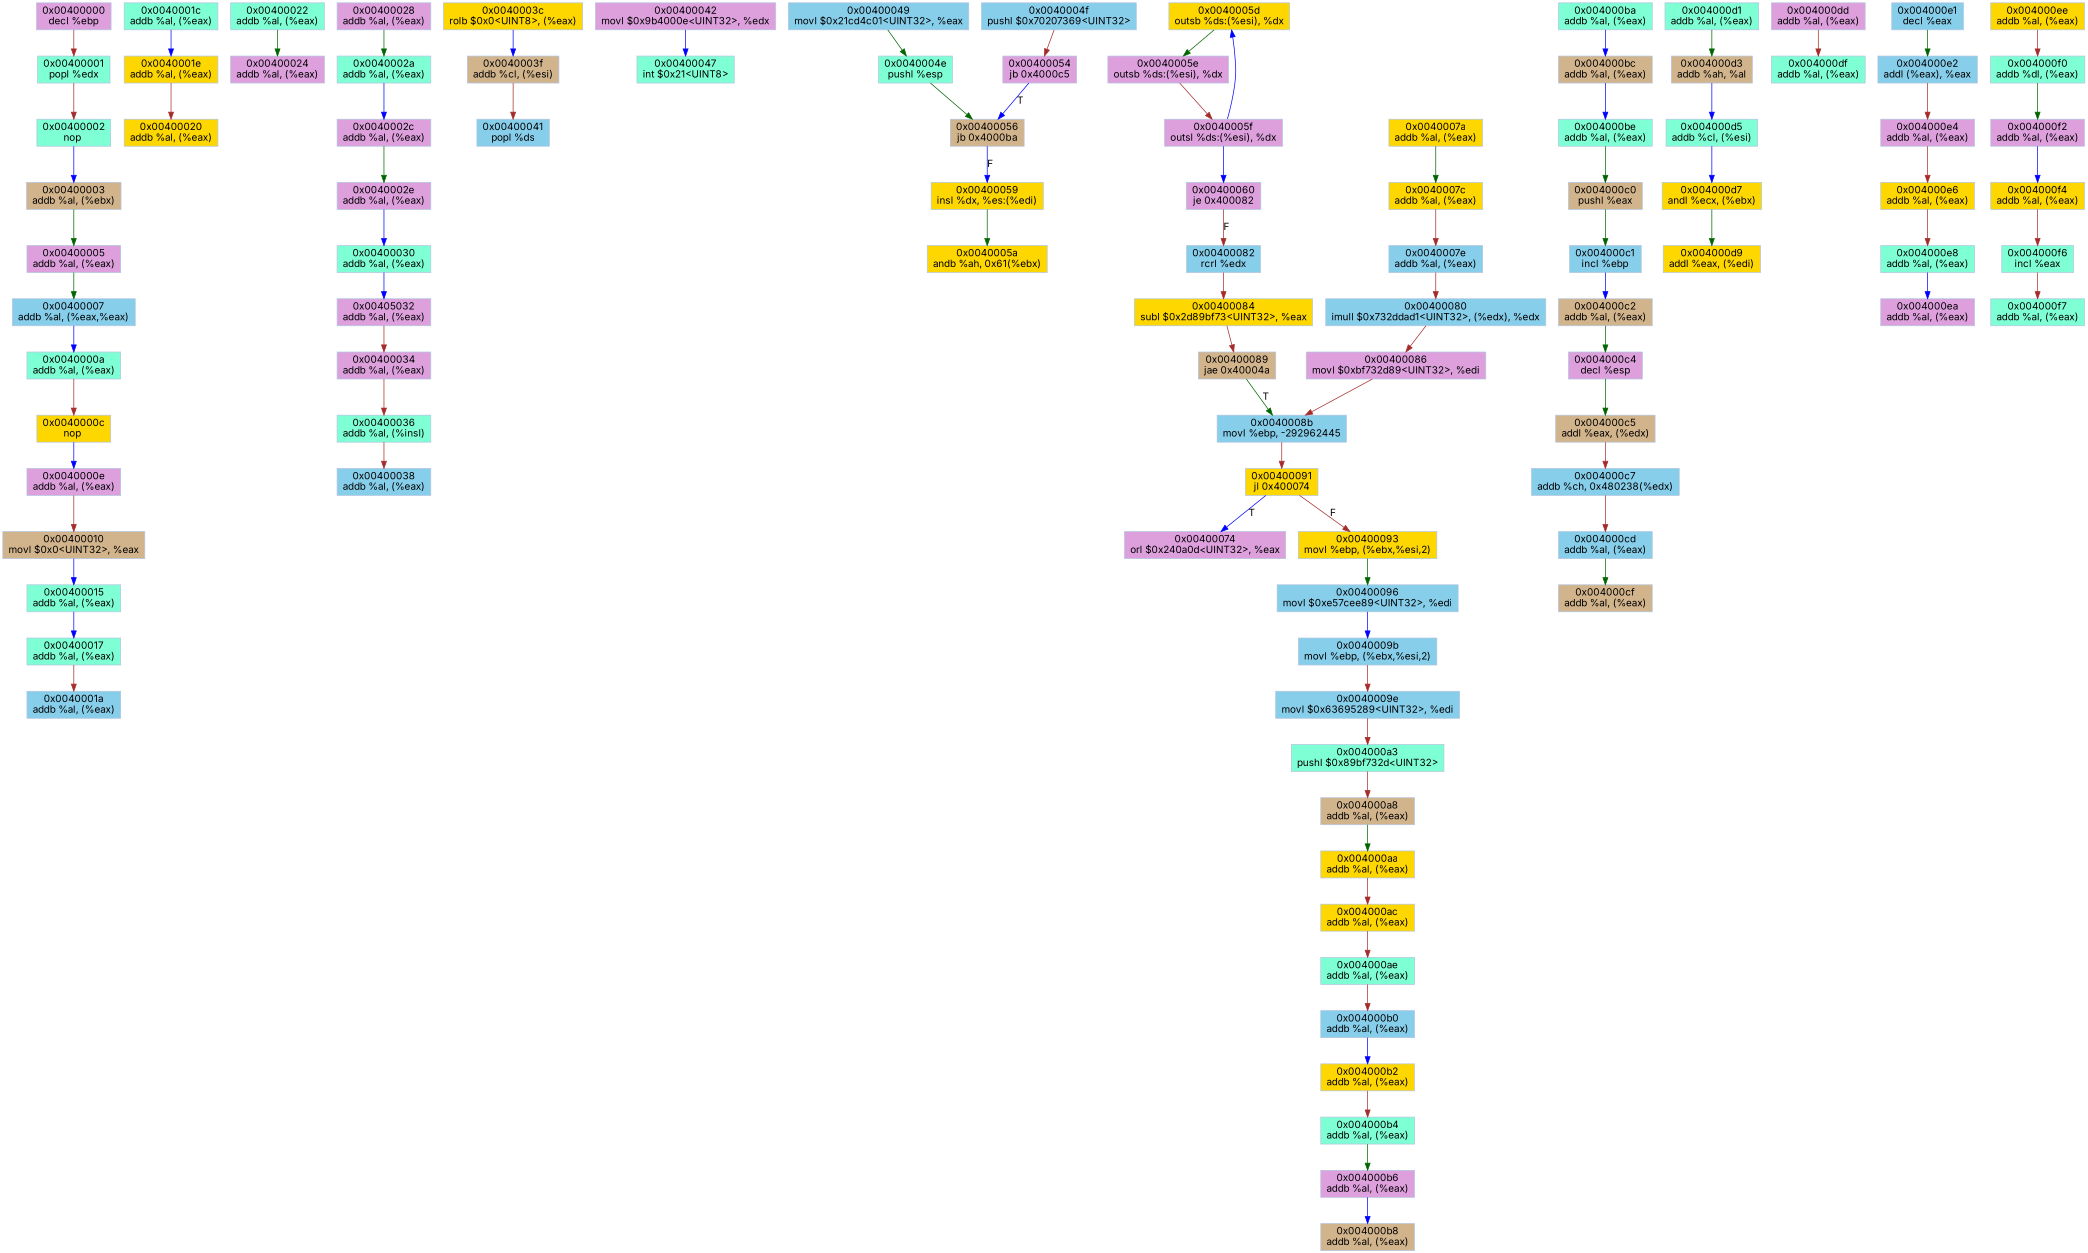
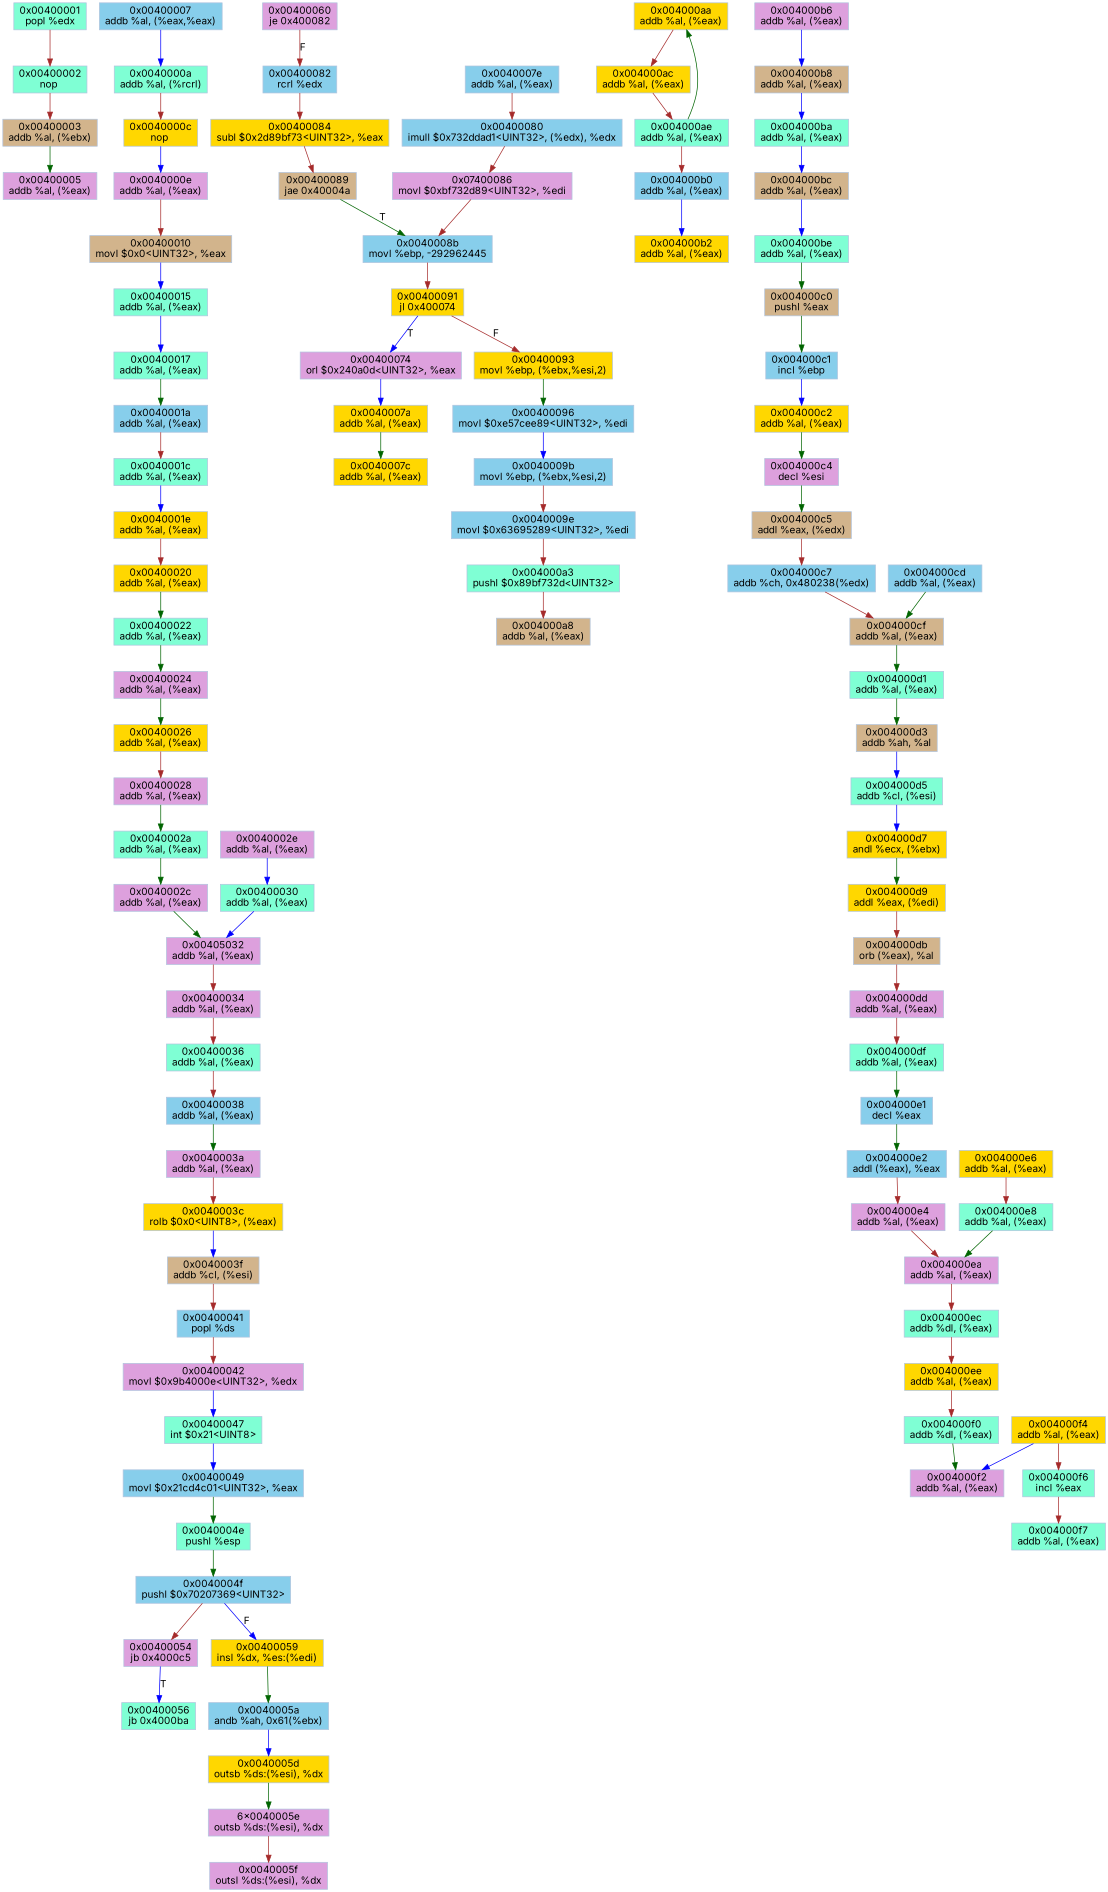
(74, 16) -> none
(1168, 70) -> (269, 1823)
(1235, 78) -> (269, 1739)
(384, 98) -> (161, 868)
(949, 99) -> (213, 1560)
none -> (802, 102)
(987, 133) -> (159, 1716)
(74, 161) -> (50, 102)
(384, 161) -> (184, 922)
(987, 161) -> (238, 1619)
(1224, 161) -> none
(1928, 161) -> (922, 1241)
(2038, 161) -> (1011, 1455)
(1436, 224) -> none
(987, 259) -> (269, 1716)
(74, 282) -> none
(1928, 282) -> (981, 1241)
(1605, 312) -> (802, 419)
(74, 366) -> (161, 79)
(1396, 366) -> (482, 186)
(1605, 366) -> (802, 472)
none -> (381, 389)
(384, 429) -> (213, 1057)
none -> (161, 442)
(1605, 510) -> (846, 603)
none -> (161, 601)
none -> (897, 655)
(74, 675) -> (161, 389)
none -> (161, 738)
(1368, 834) -> (698, 78)
none -> (897, 951)
none -> (897, 1080)
(1368, 1131) -> none
none -> (213, 1164)
none -> (951, 1324)
none -> (213, 1347)
none -> (213, 1453)
